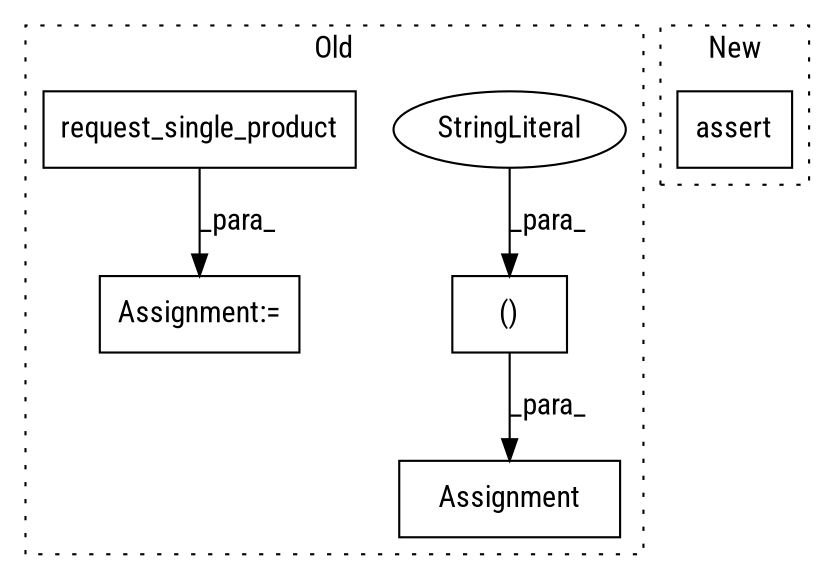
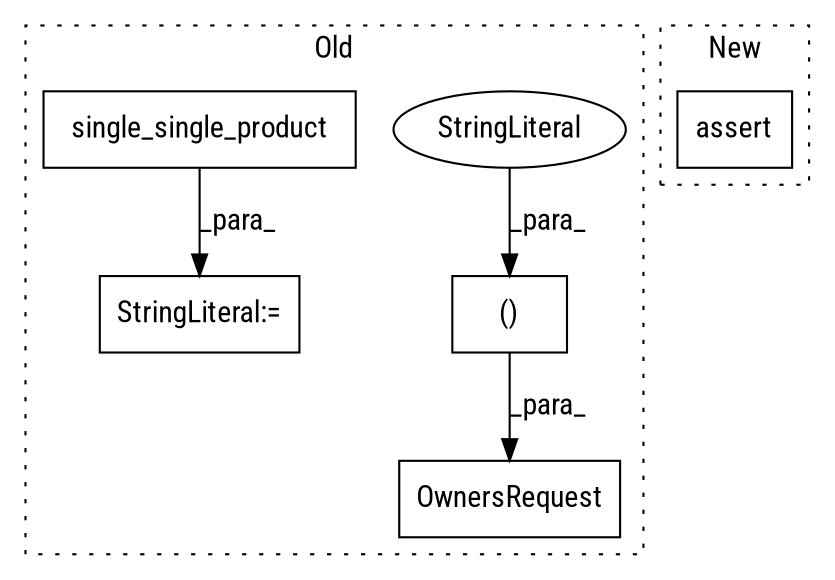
(200, 130) -> (200, 130)
(200, 314) -> (200, 314)
(510, 499) -> (510, 499)
